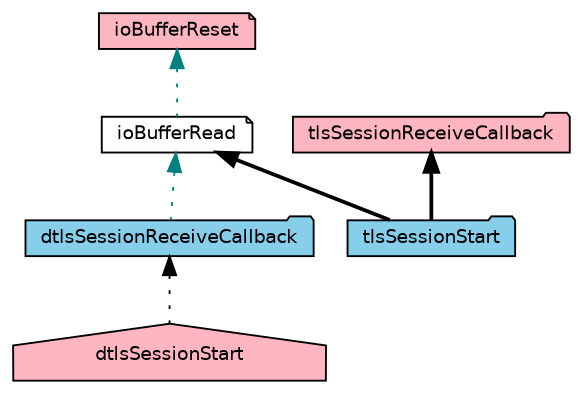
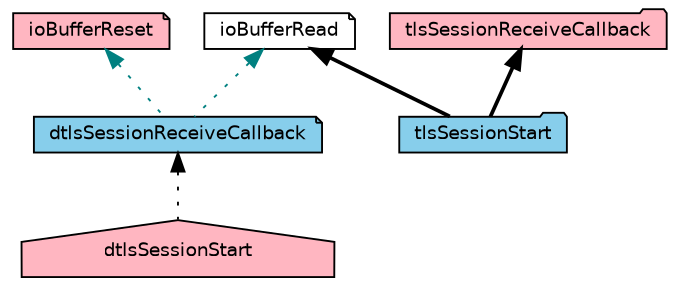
(177, 93) -> (141, 90)
(170, 238) -> (178, 135)
